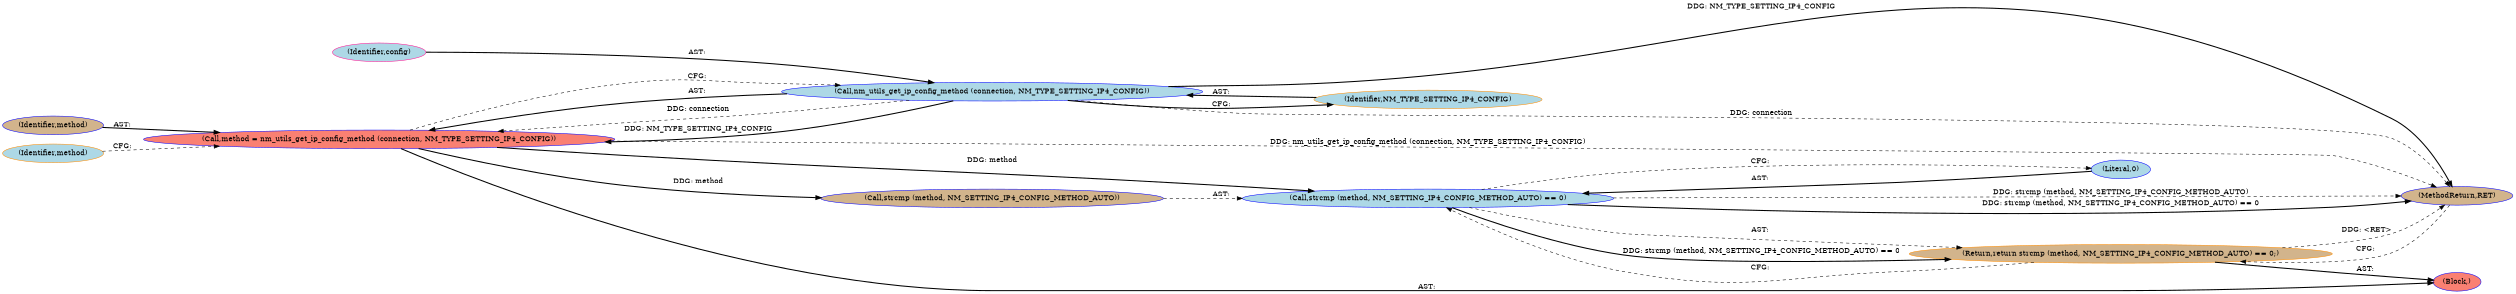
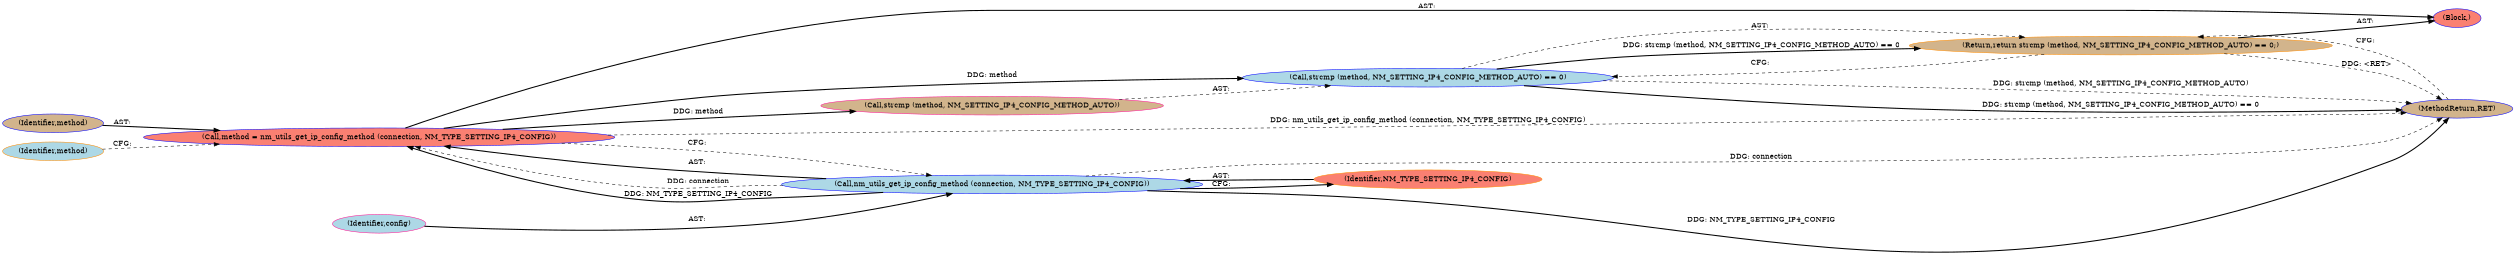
(1428, 99) -> (1428, 179)
(2121, 169) -> none
(992, 198) -> (992, 106)
